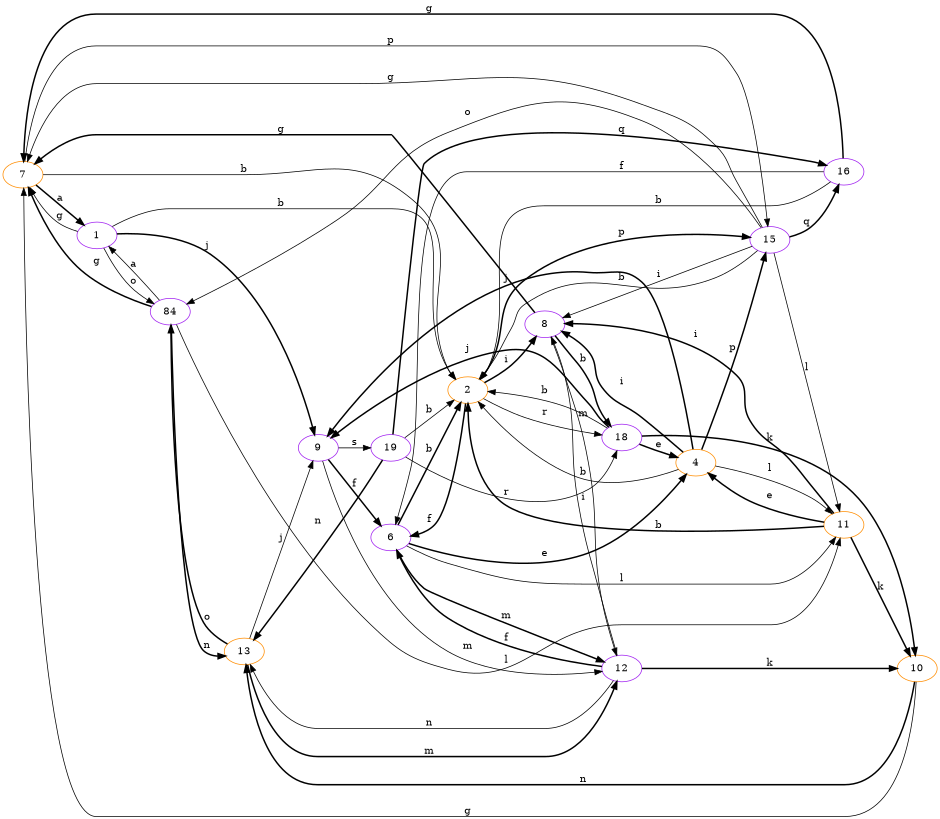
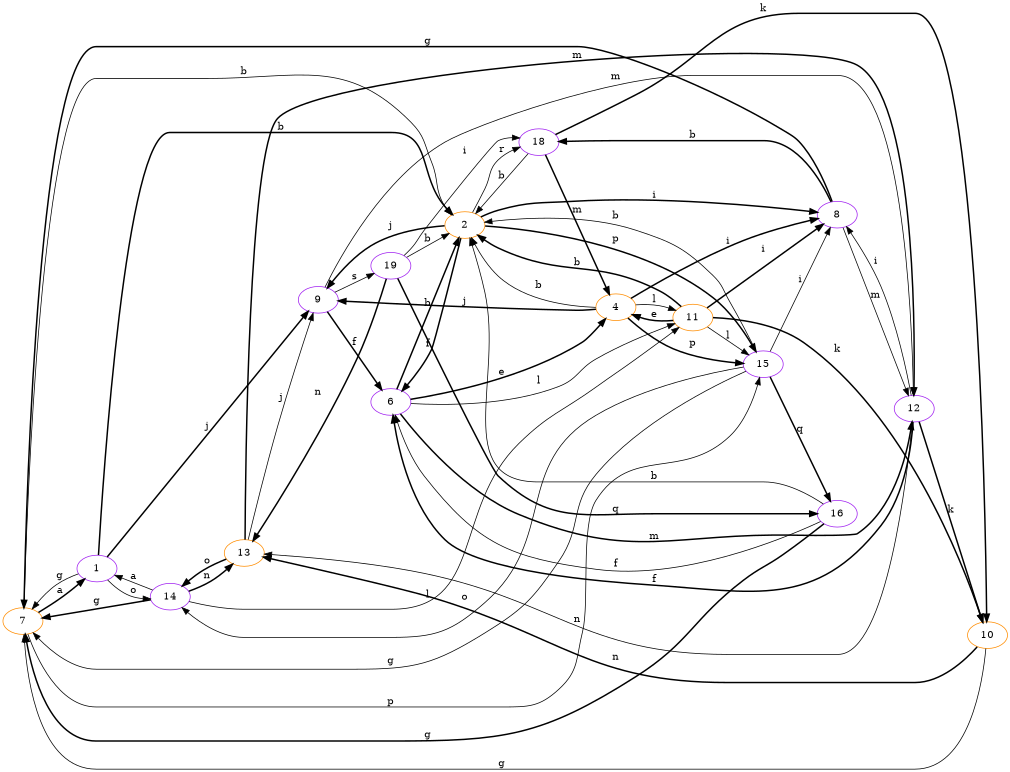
(335, 209) -> (143, 180)
(170, 312) -> (170, 597)
(479, 356) -> (381, 240)
(806, 379) -> (725, 339)
(659, 445) -> (577, 210)
(506, 492) -> (465, 151)
